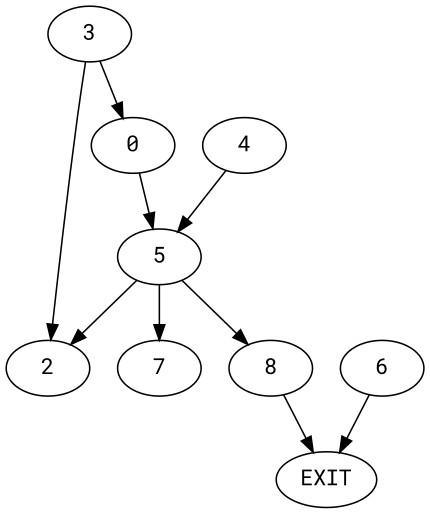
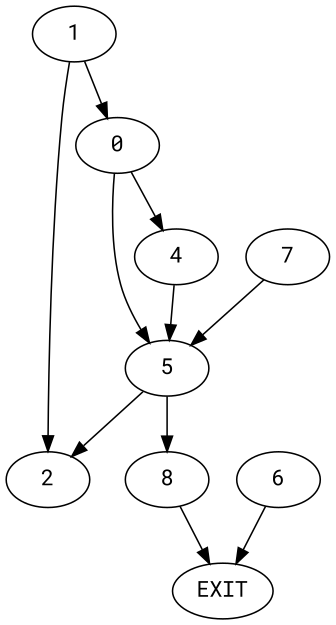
(90, 34) -> (74, 34)
none -> (143, 194)
(159, 305) -> (233, 307)
